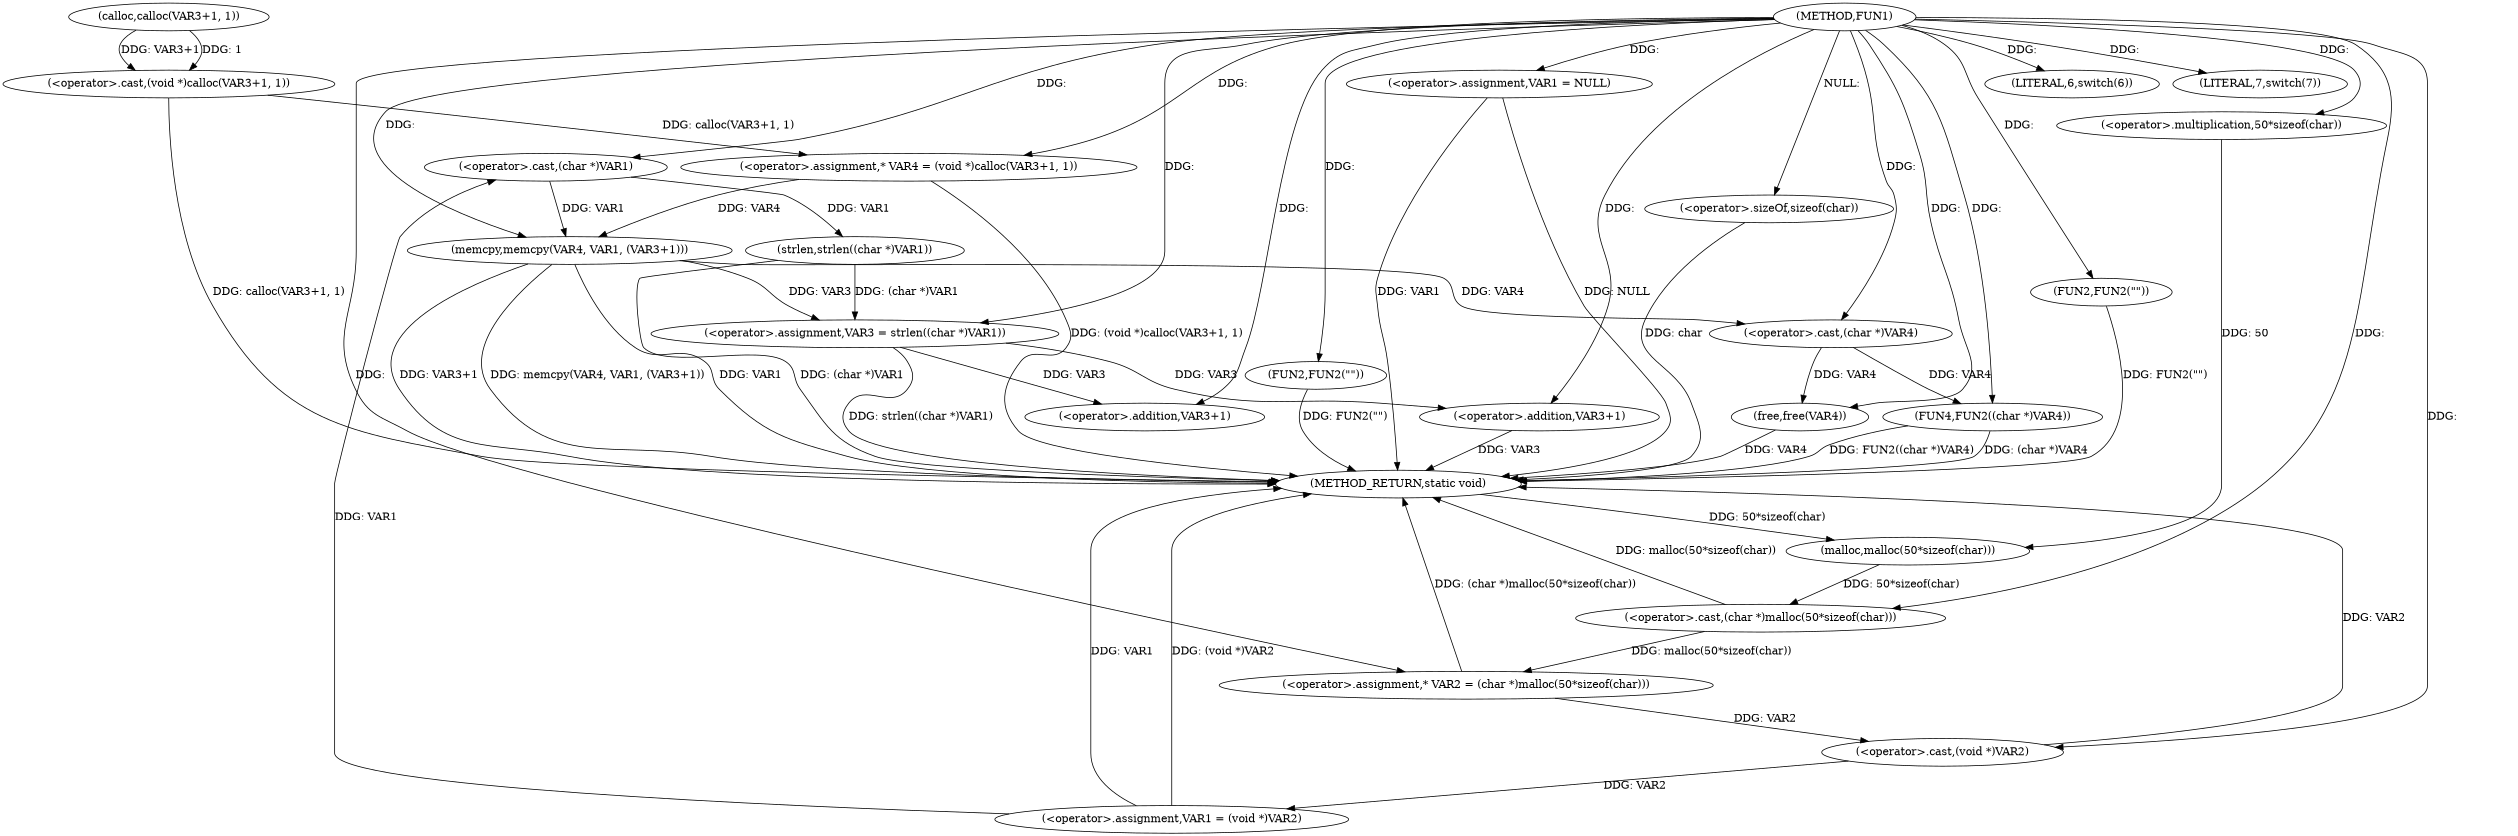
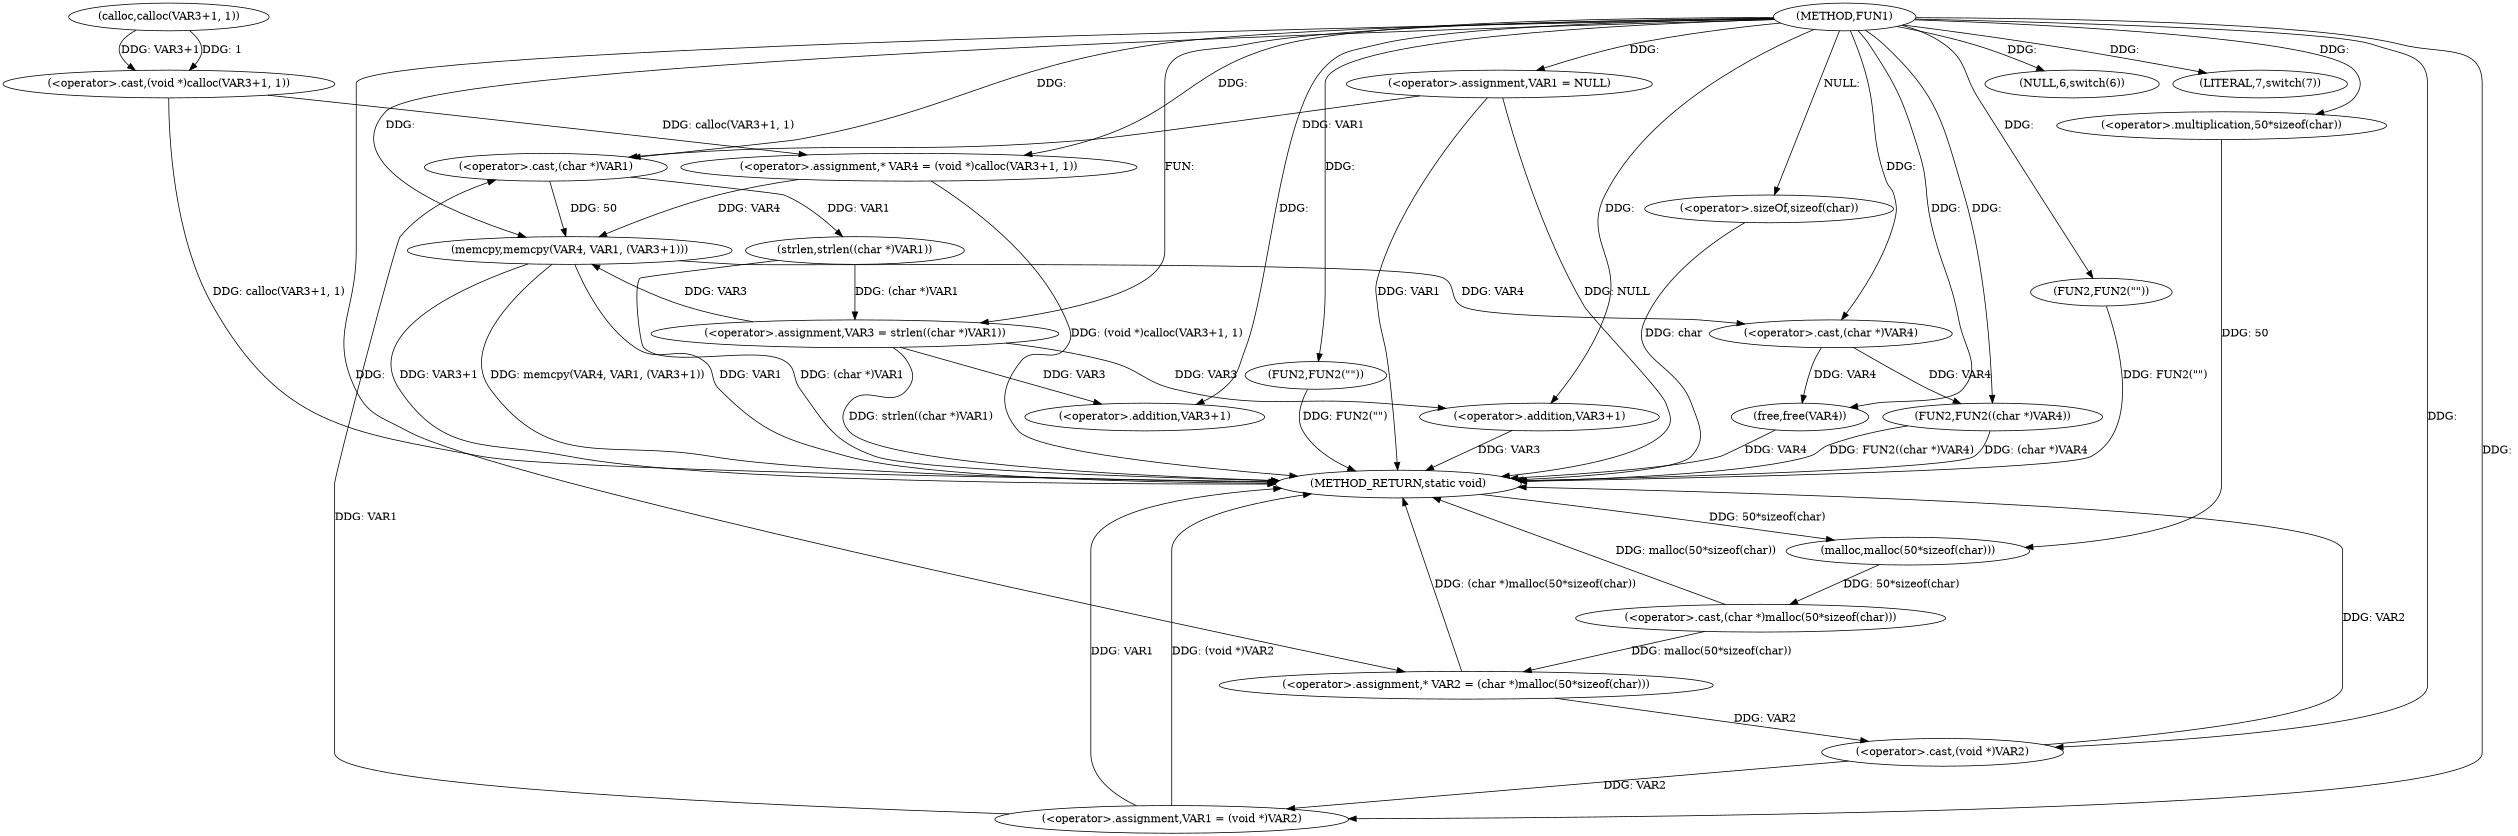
(2072, 84) -> (2072, 84)
none -> (1030, 144)
(1181, 167) -> (1181, 167)
(594, 209) -> (594, 209)
(2369, 244) -> (2482, 691)
(751, 280) -> (673, 302)
(1993, 417) -> (1993, 417)
